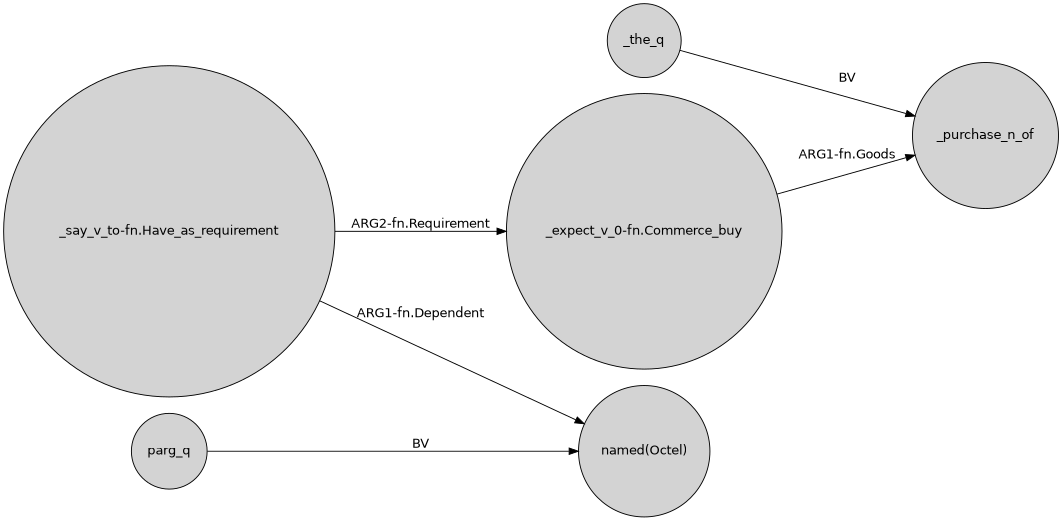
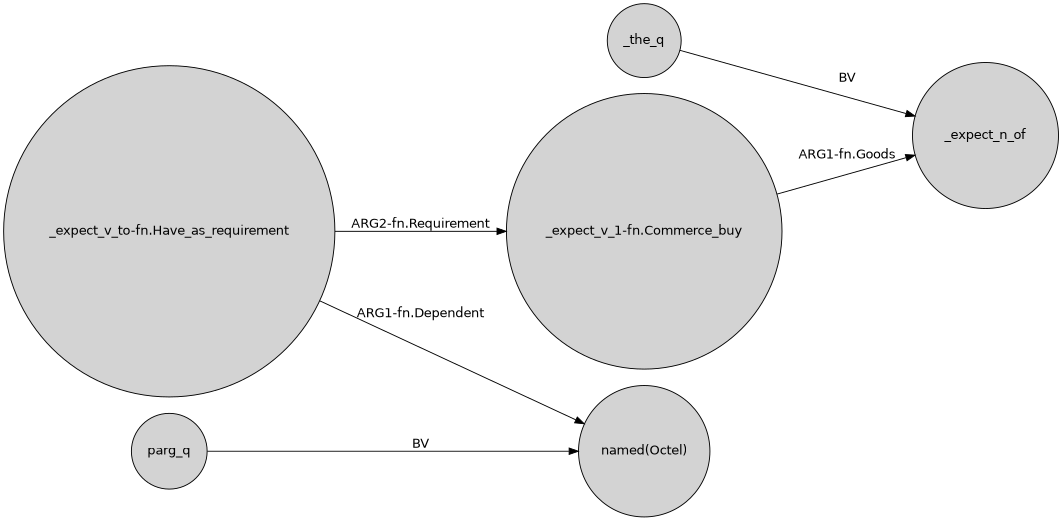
(986, 136) -> (986, 136)
(169, 231) -> (169, 231)
(644, 231) -> (644, 231)
